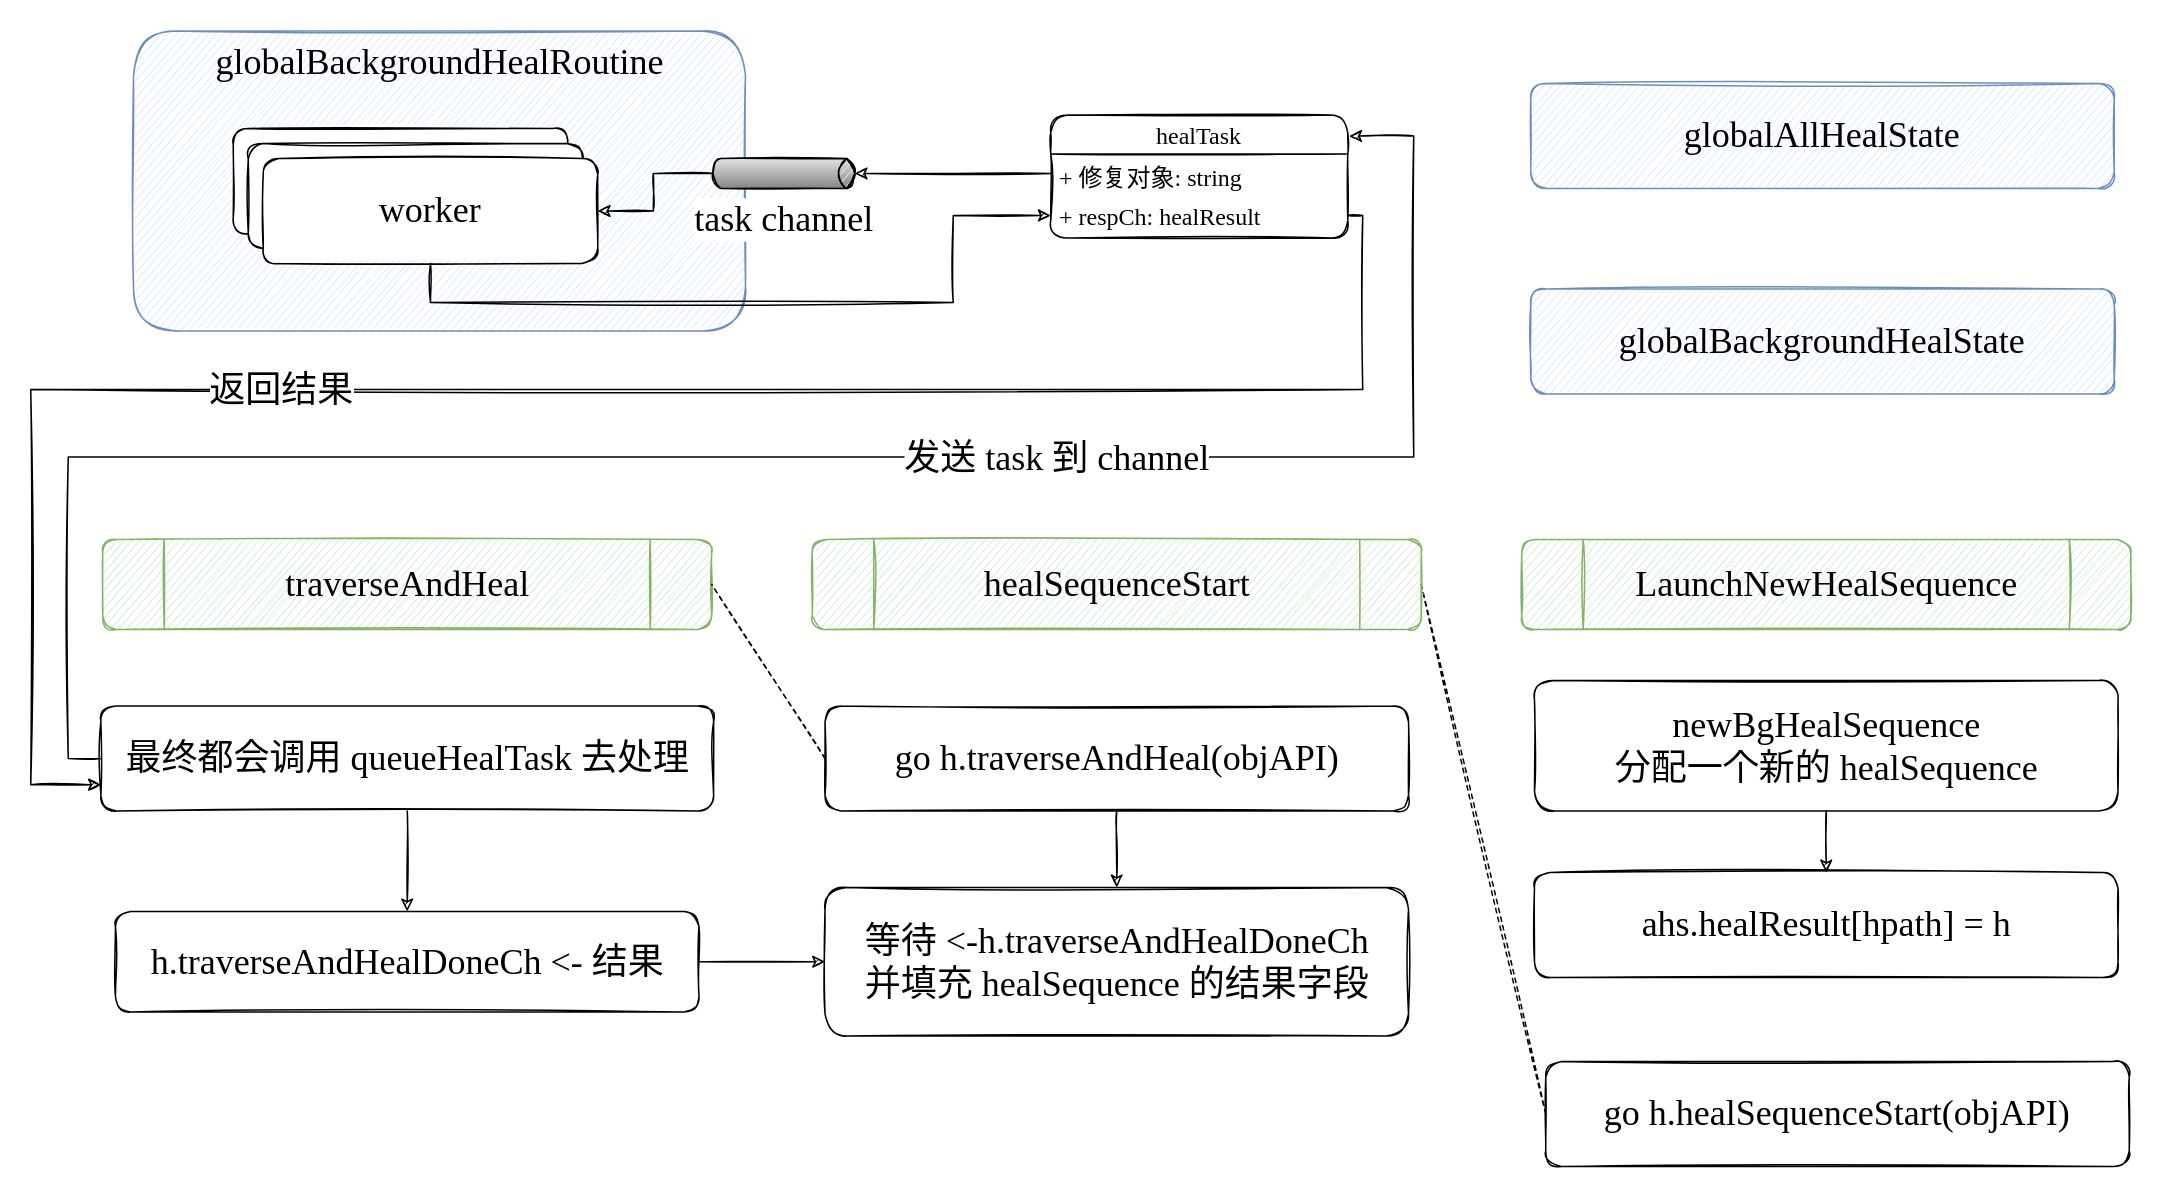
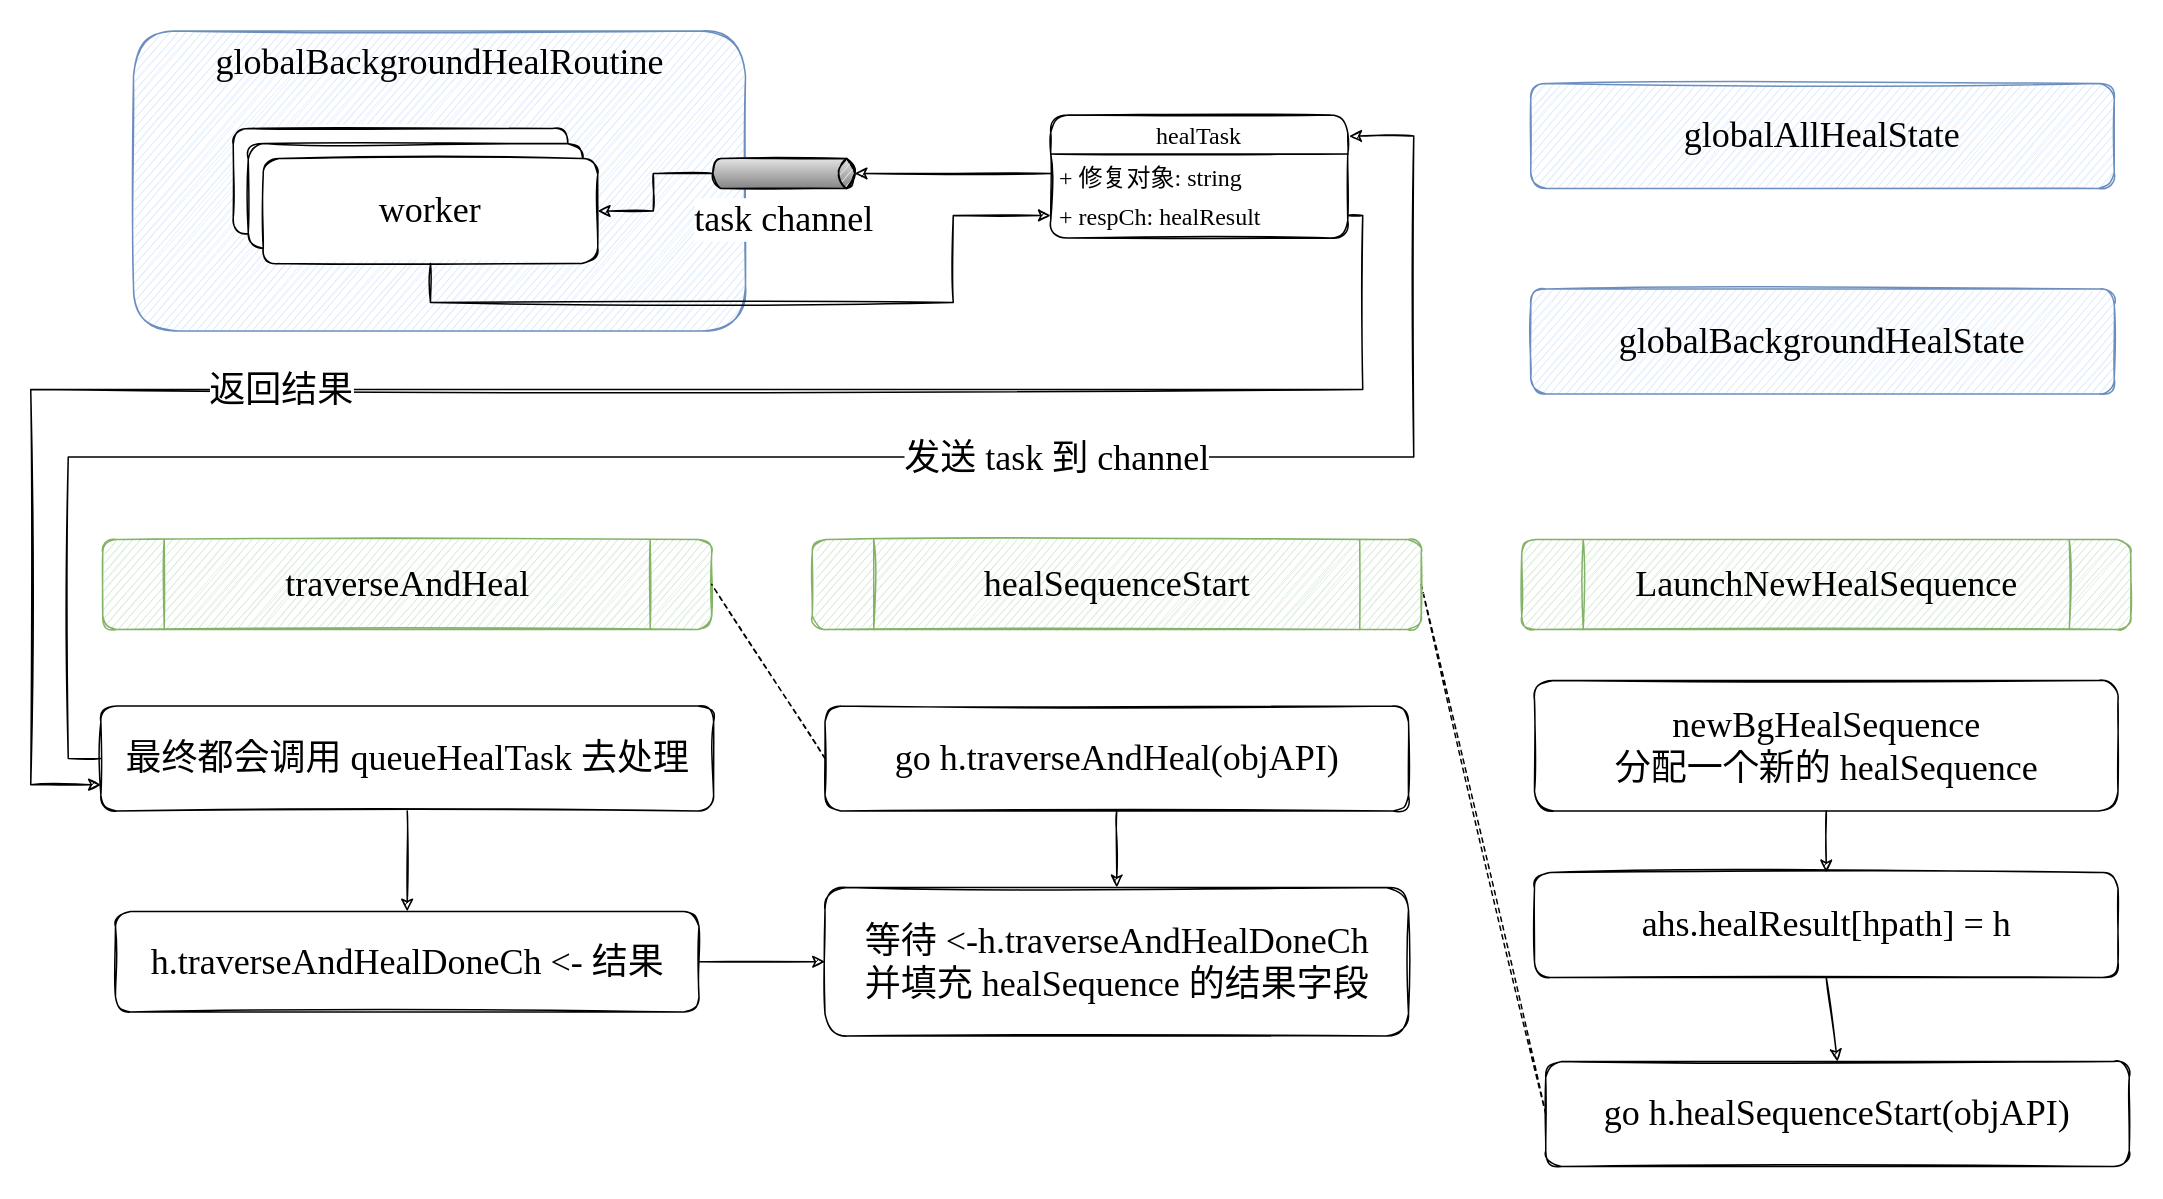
none -> (1831, 1016)
